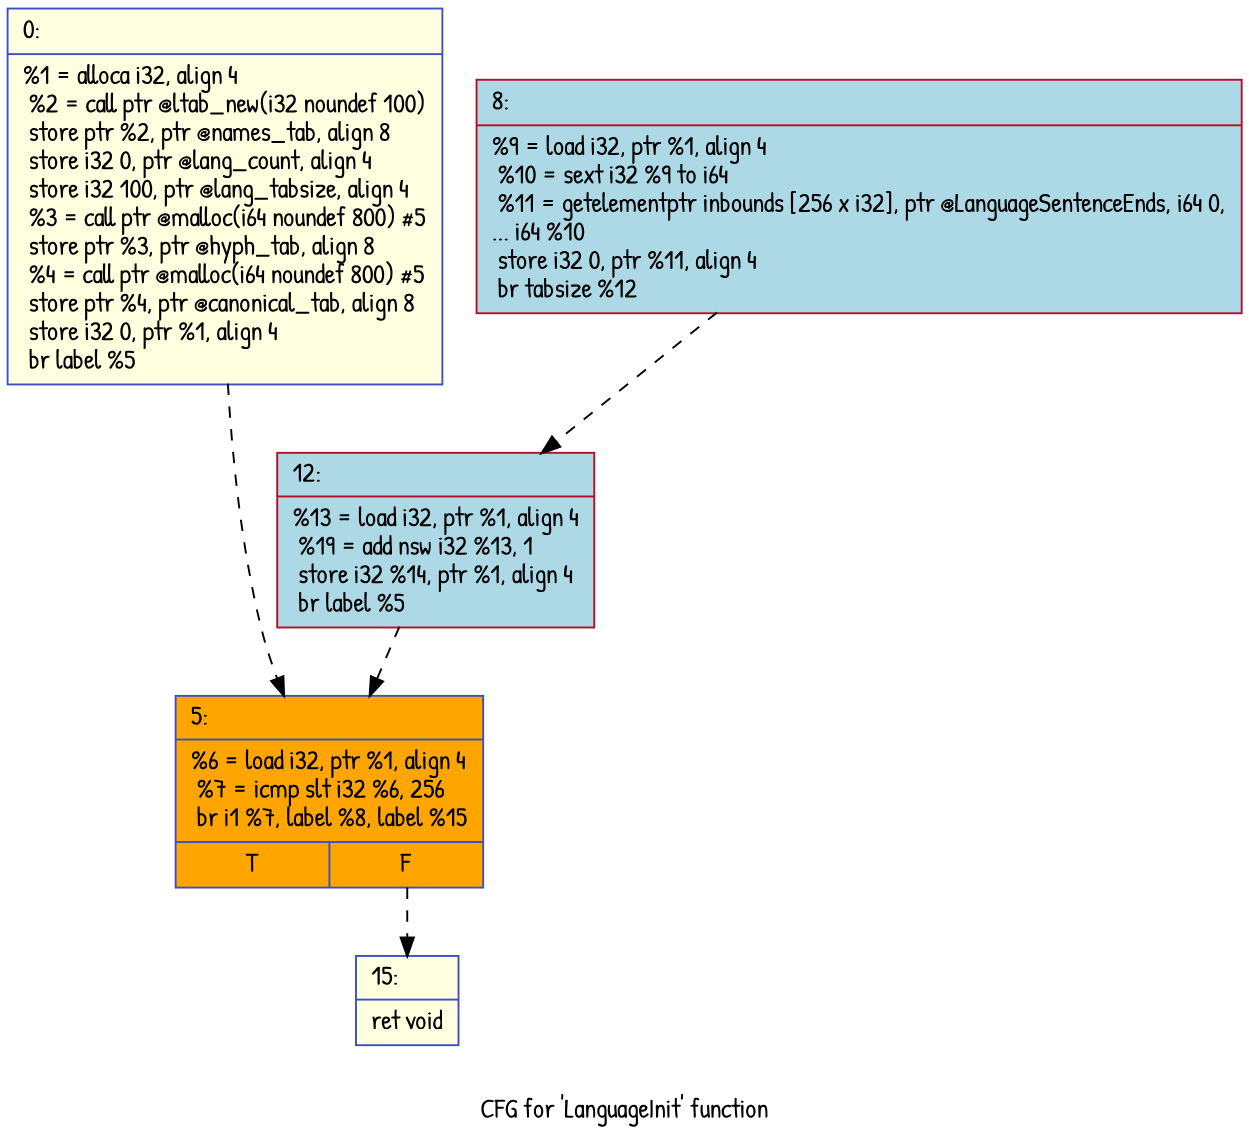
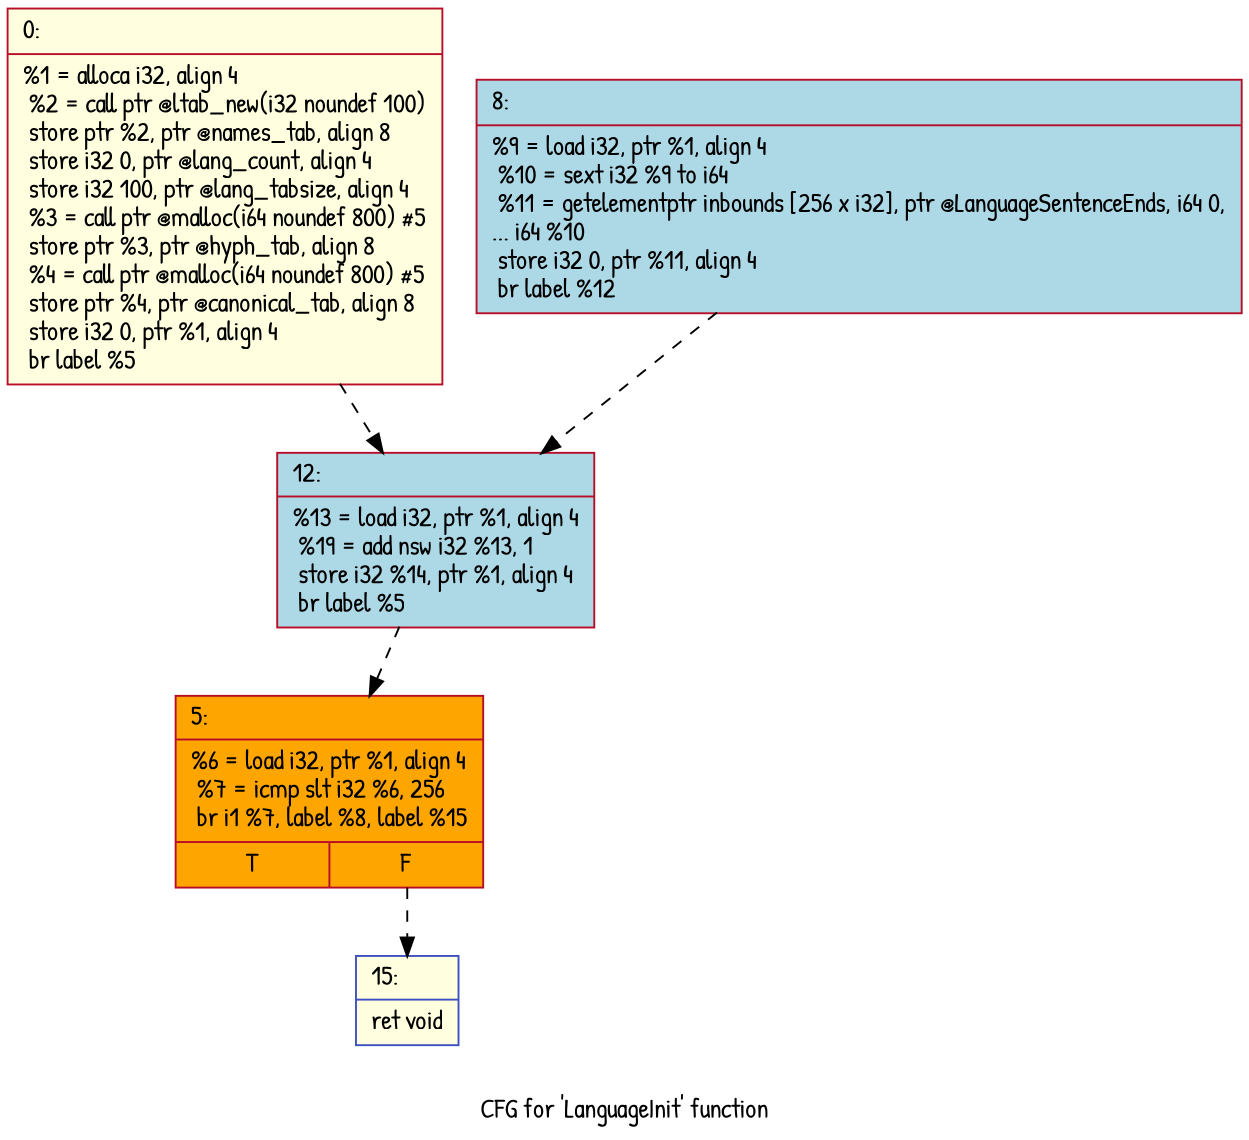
(225, 197) -> (225, 197)
(565, 290) -> (554, 290)
(243, 533) -> (356, 410)
(329, 792) -> (329, 792)
